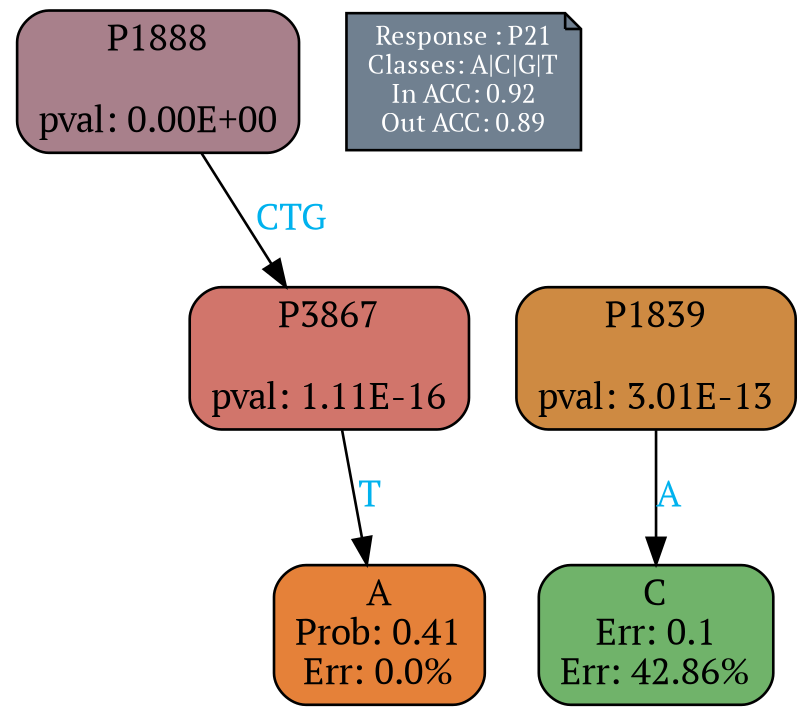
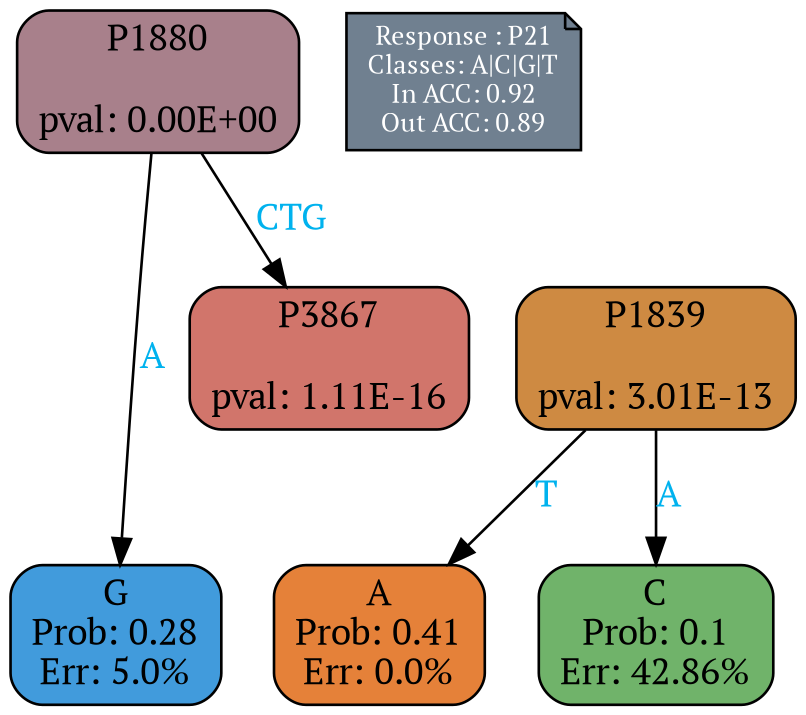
(158, 82) -> (158, 82)
(352, 484) -> (527, 488)
none -> (116, 635)
(656, 635) -> (656, 635)
